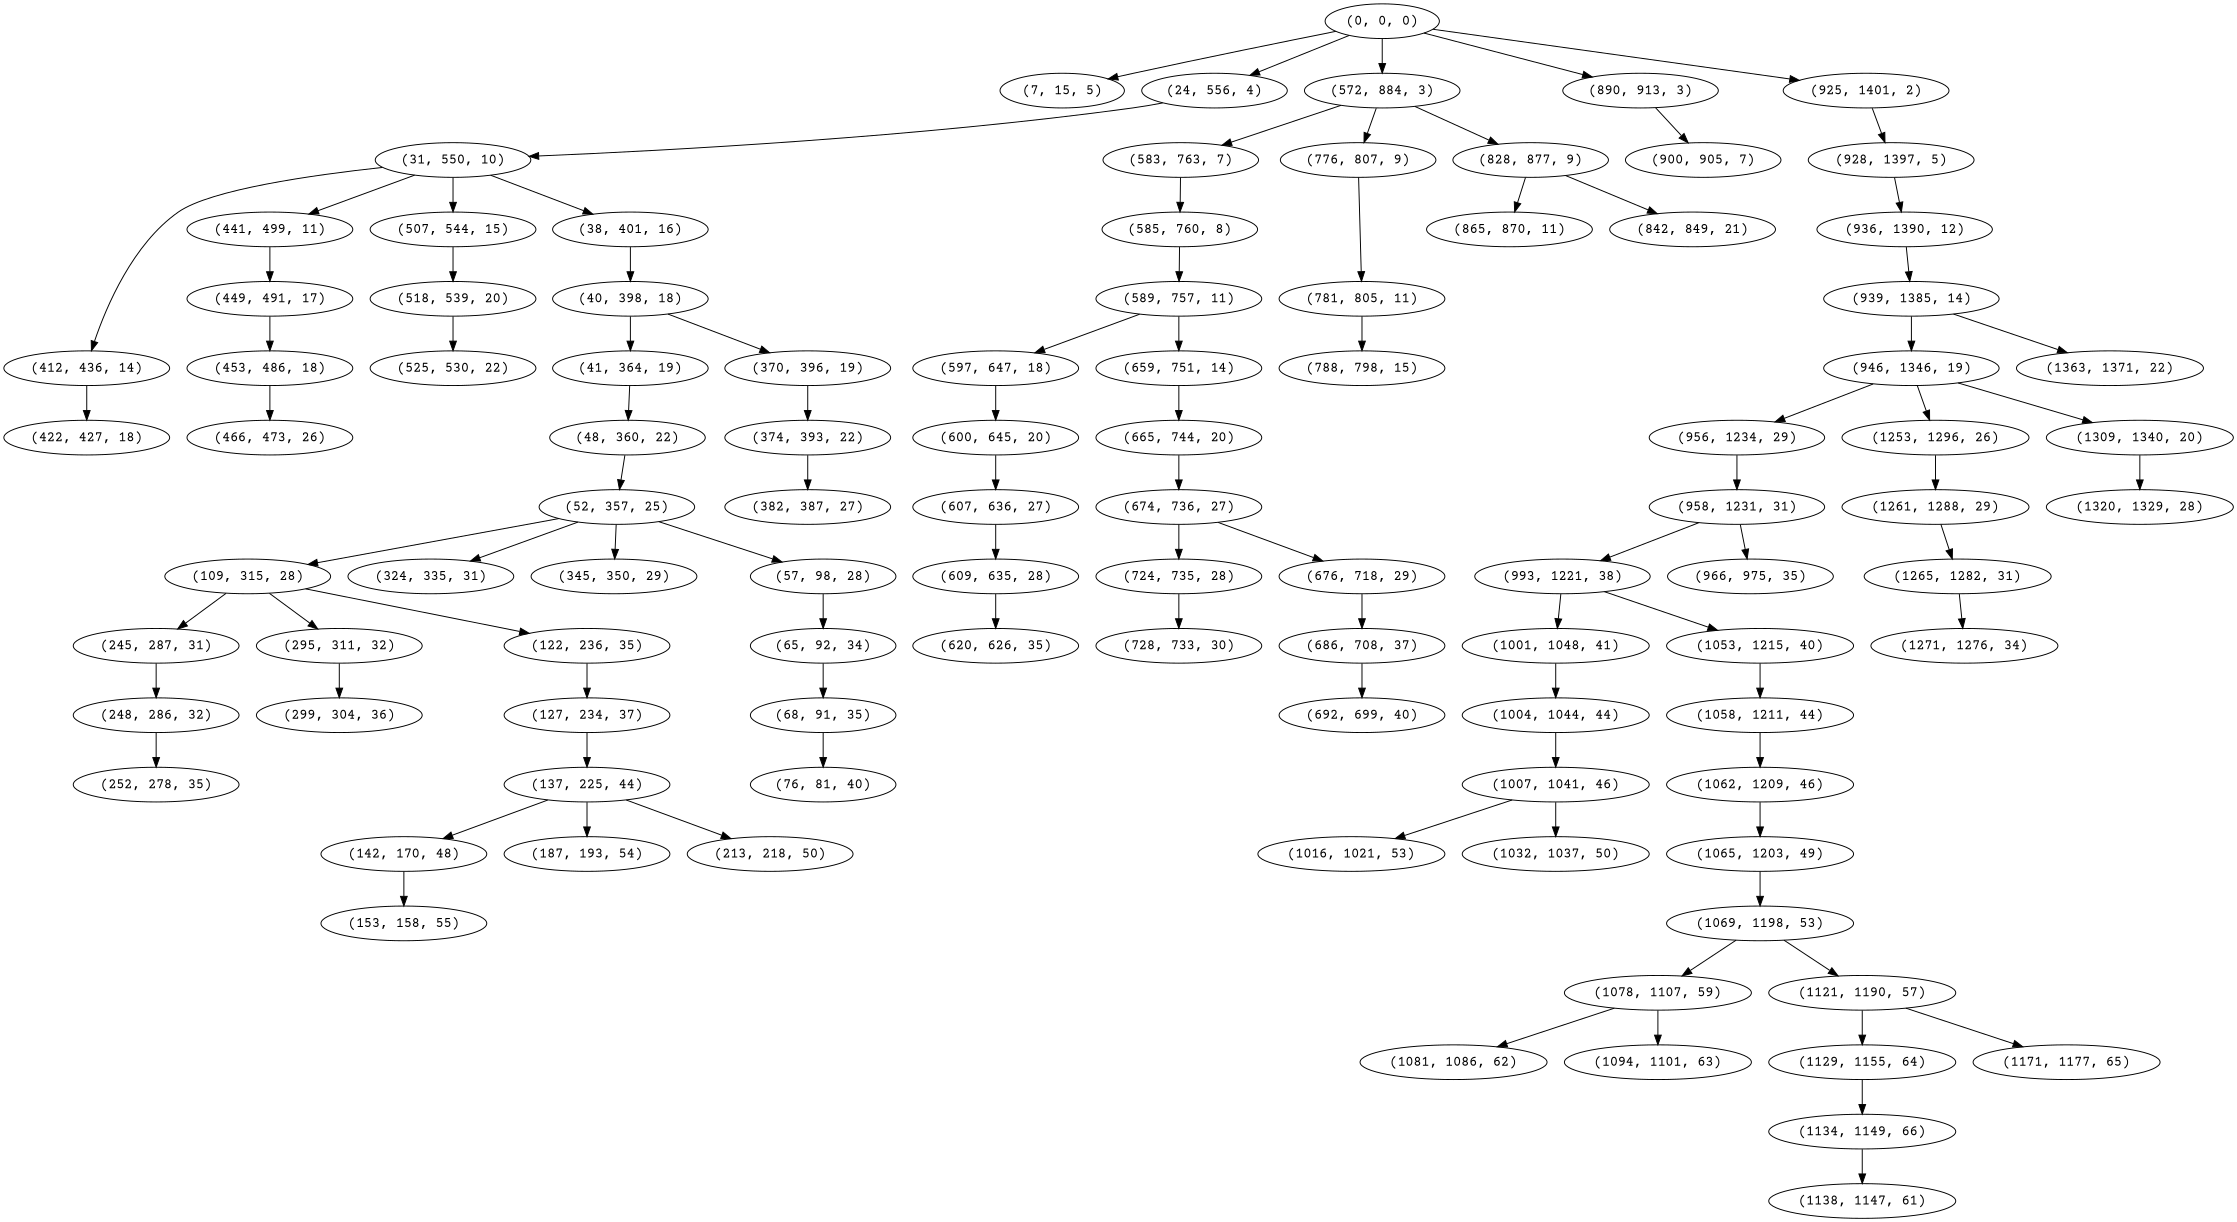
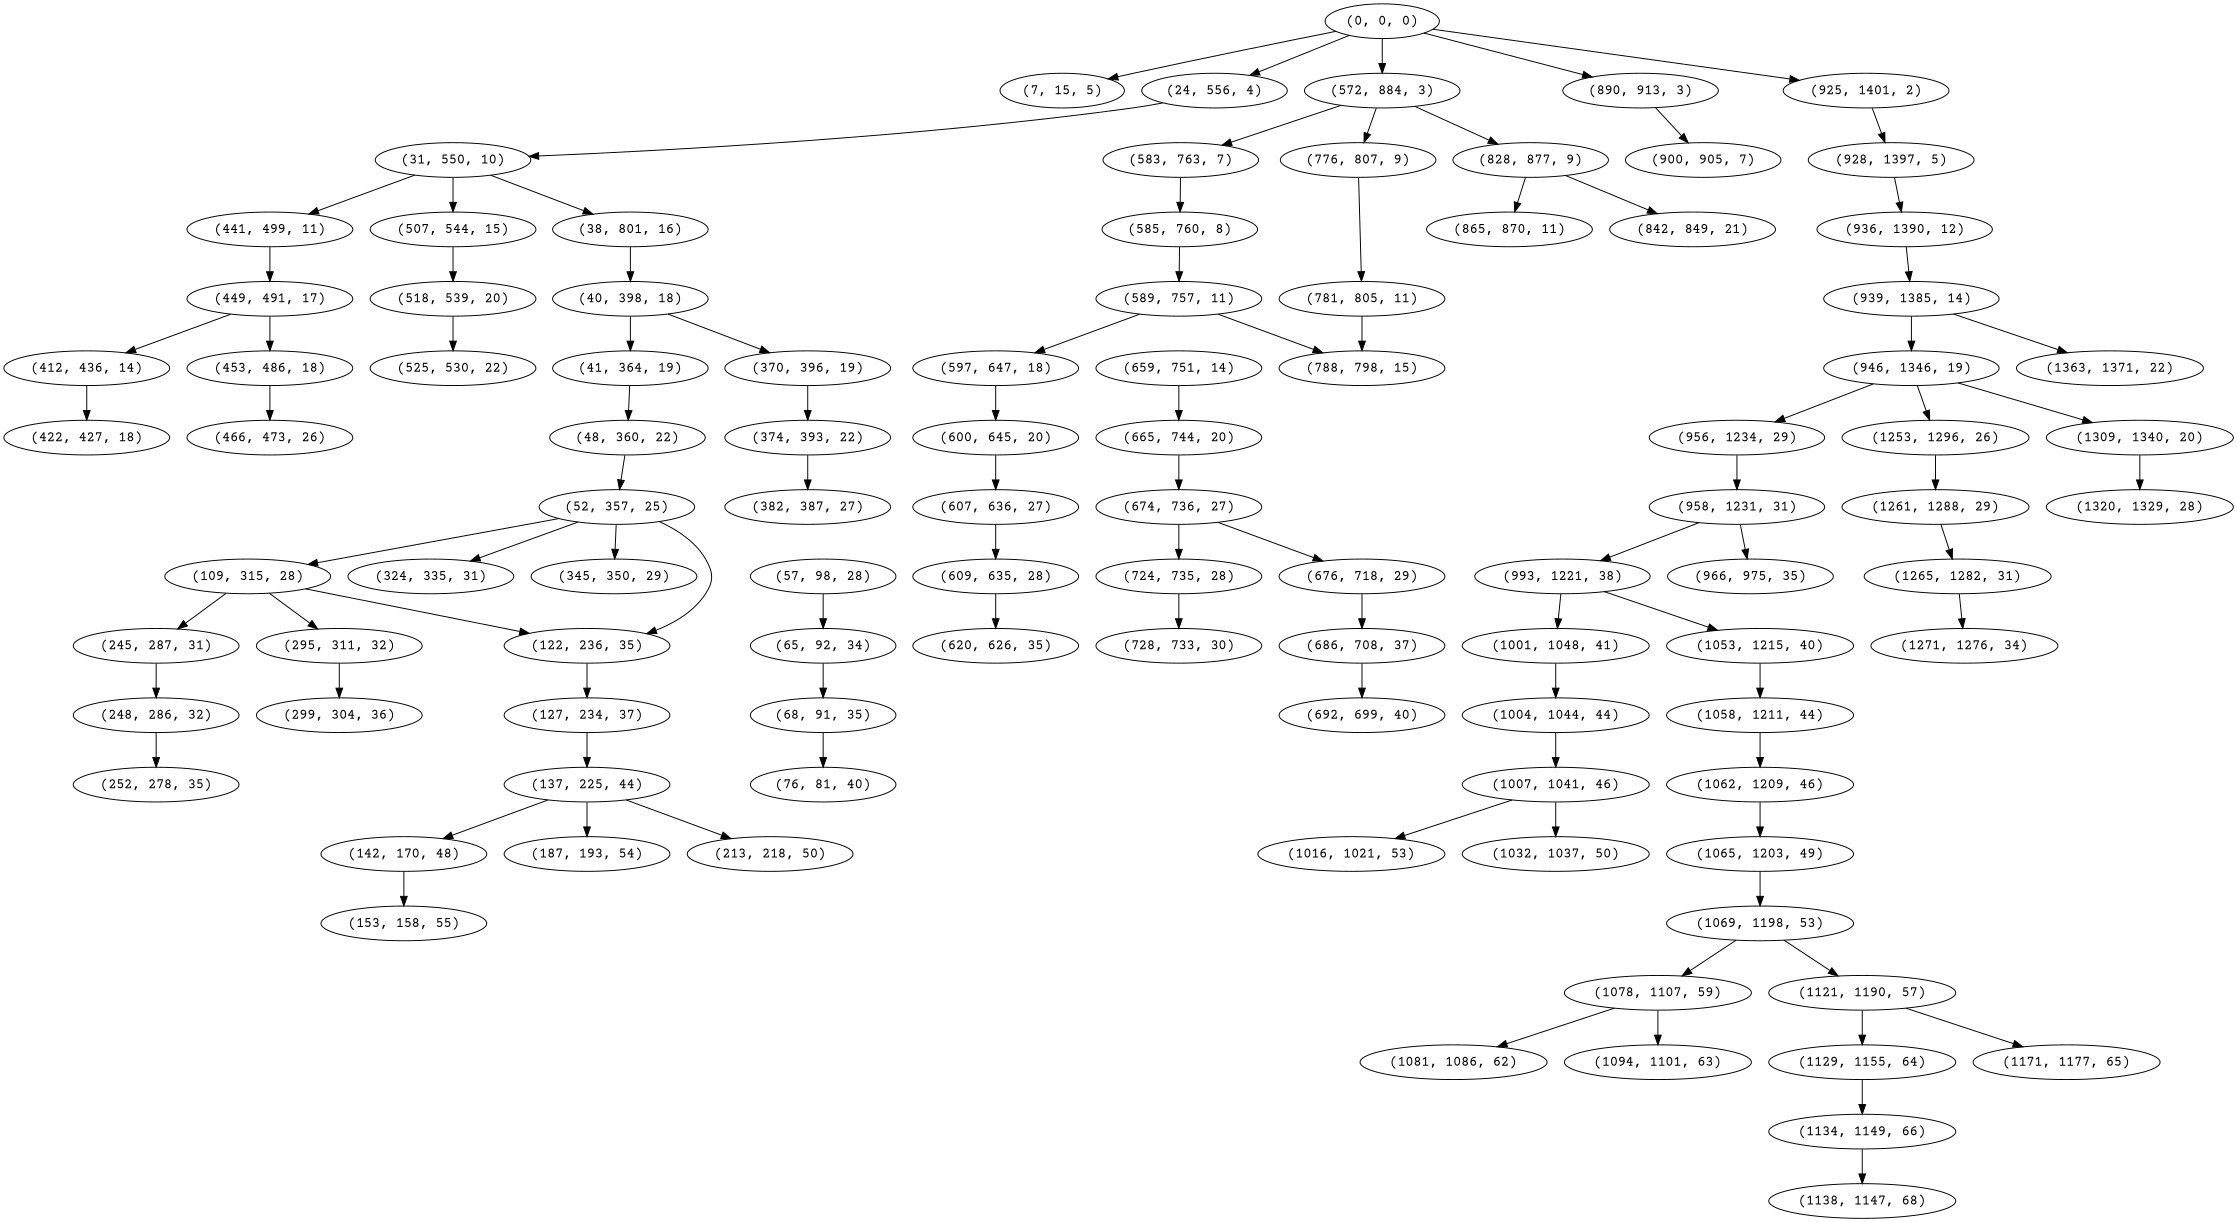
(203, 201) -> (183, 332)
(630, 229) -> (630, 229)
(1179, 329) -> (1266, 332)
(716, 540) -> (712, 578)
(1862, 1201) -> (1862, 1201)
